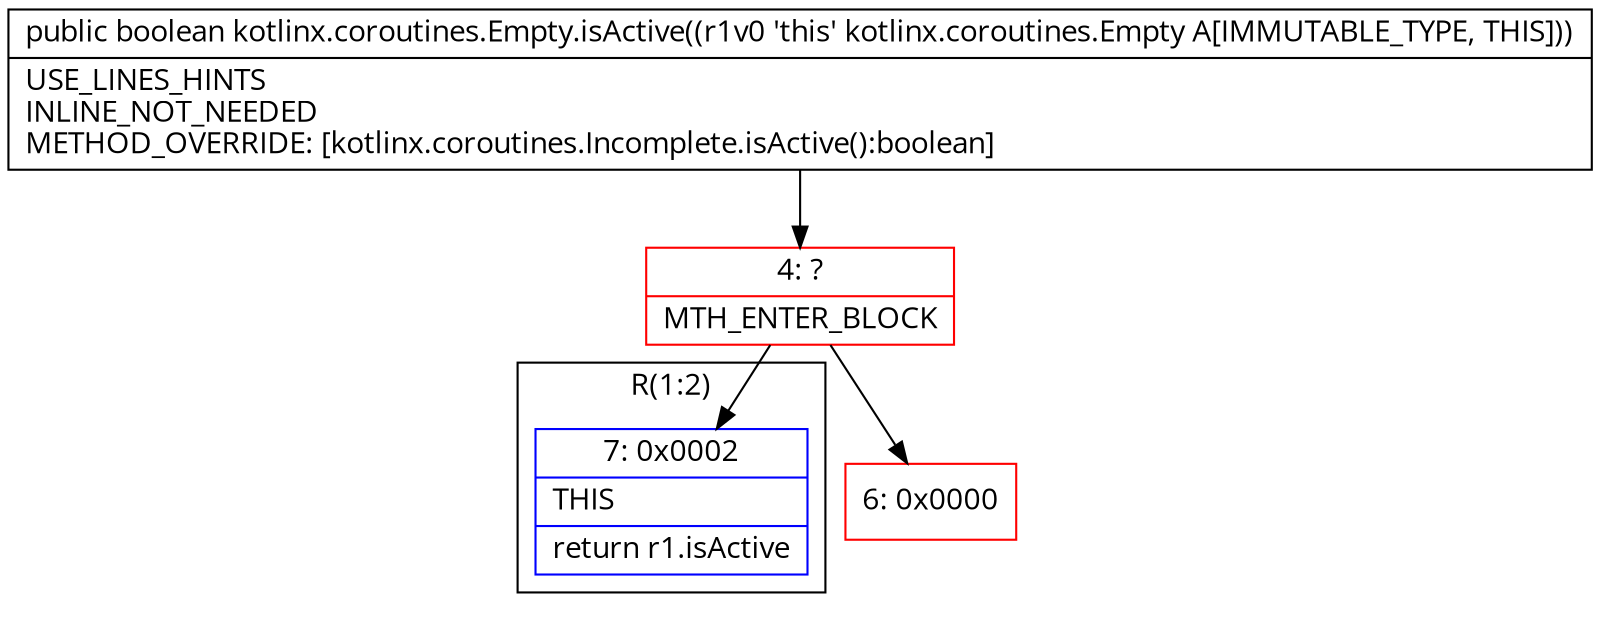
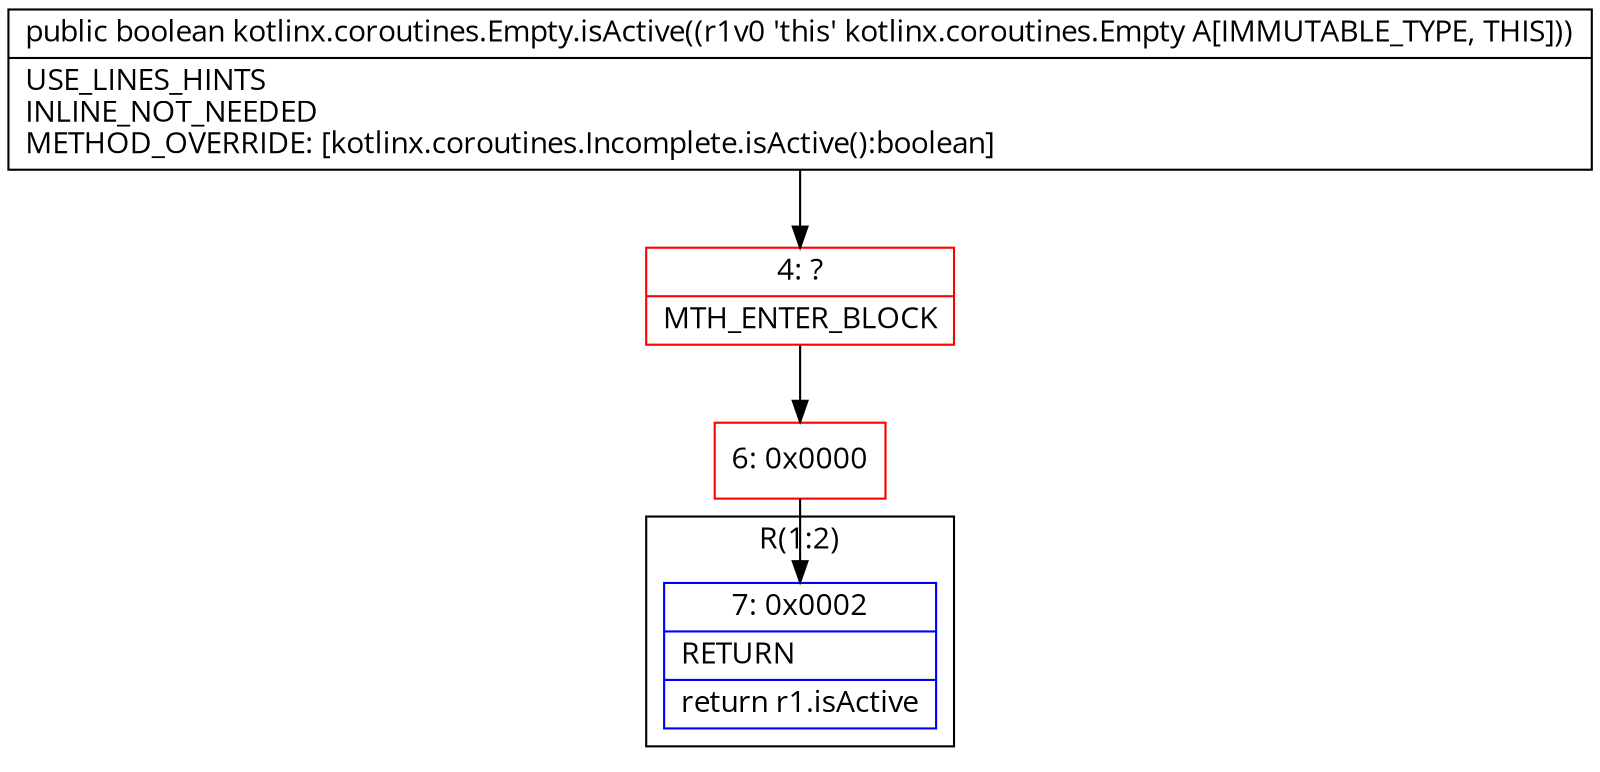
(749, 378) -> (800, 530)
(584, 501) -> (739, 655)
